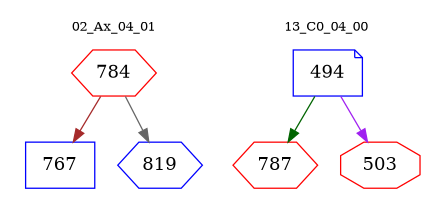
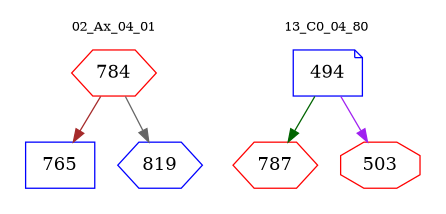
(327, 28) -> (327, 28)
(60, 165) -> (60, 165)
